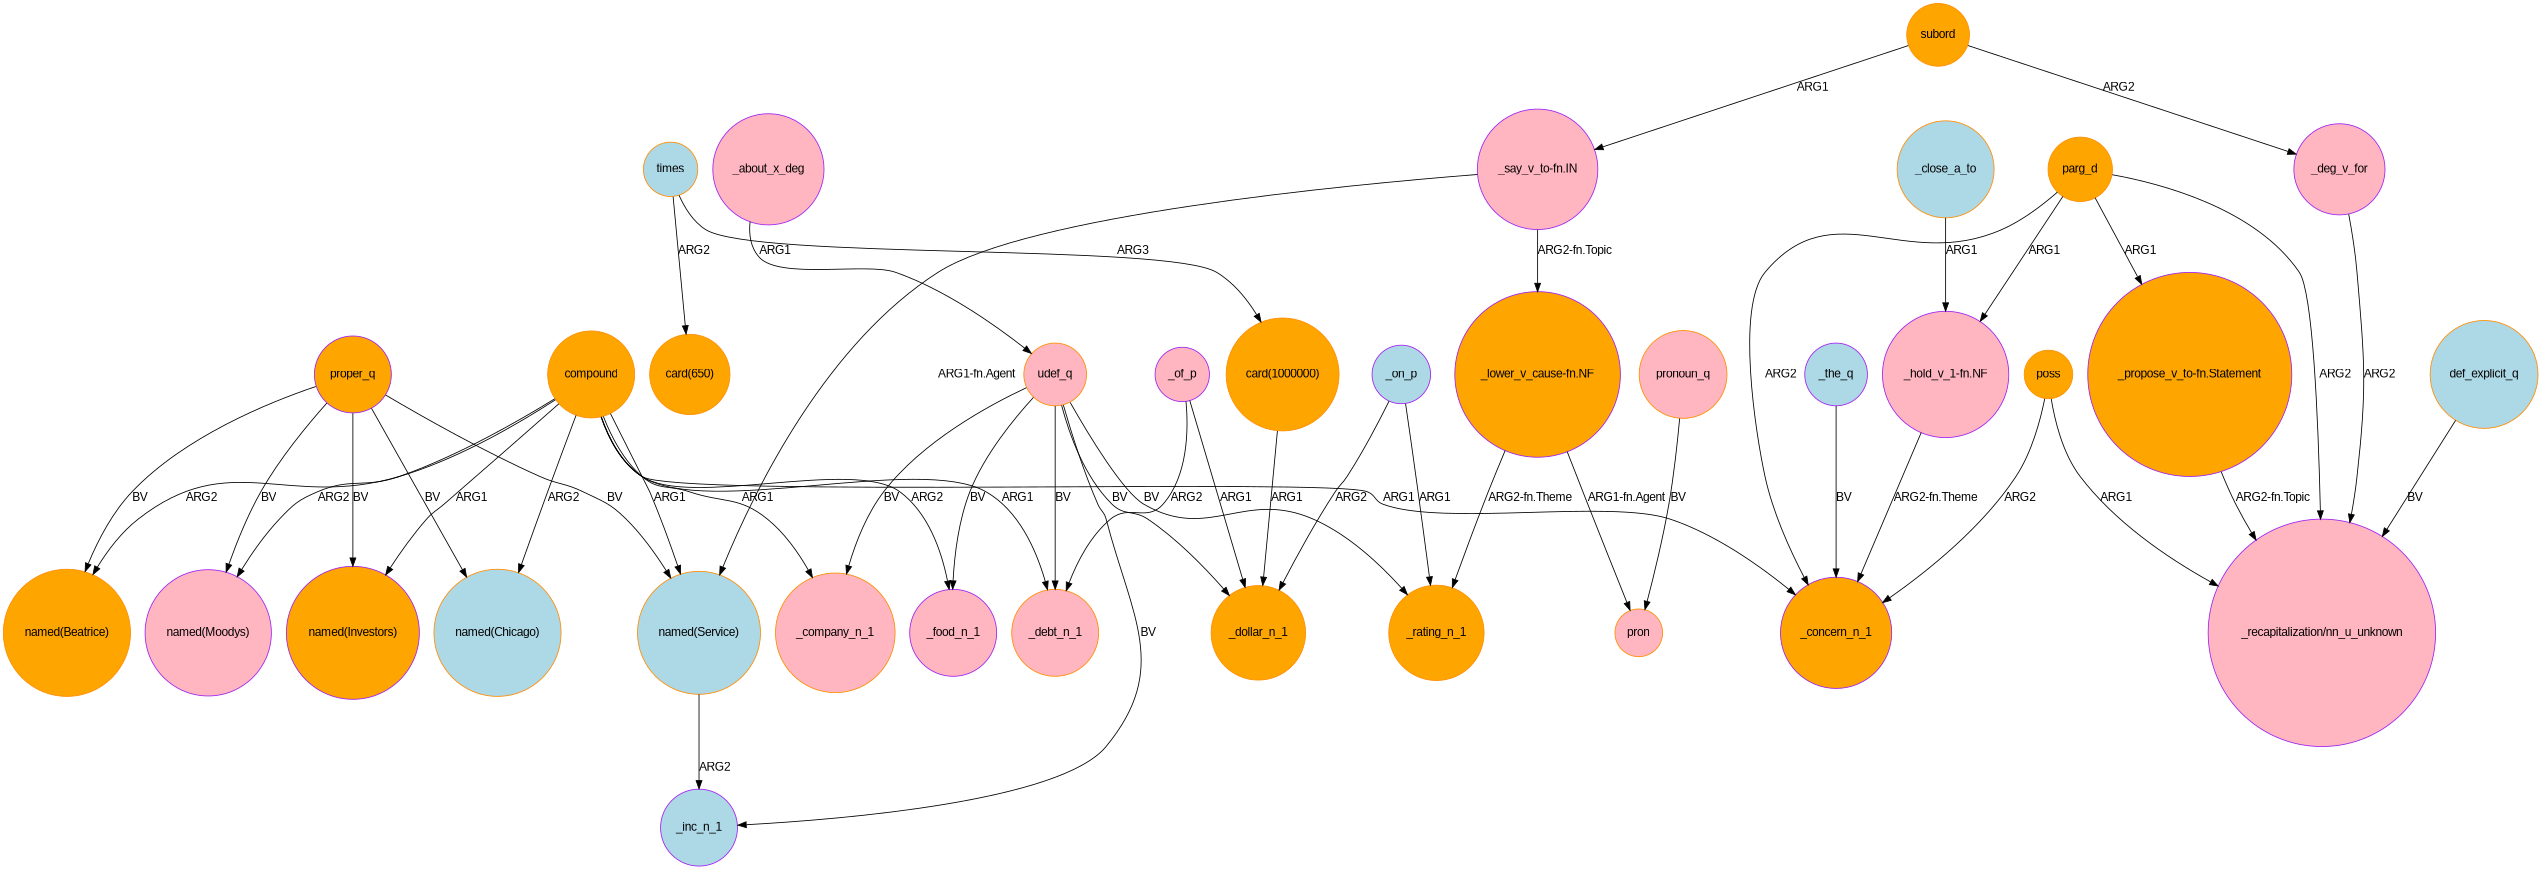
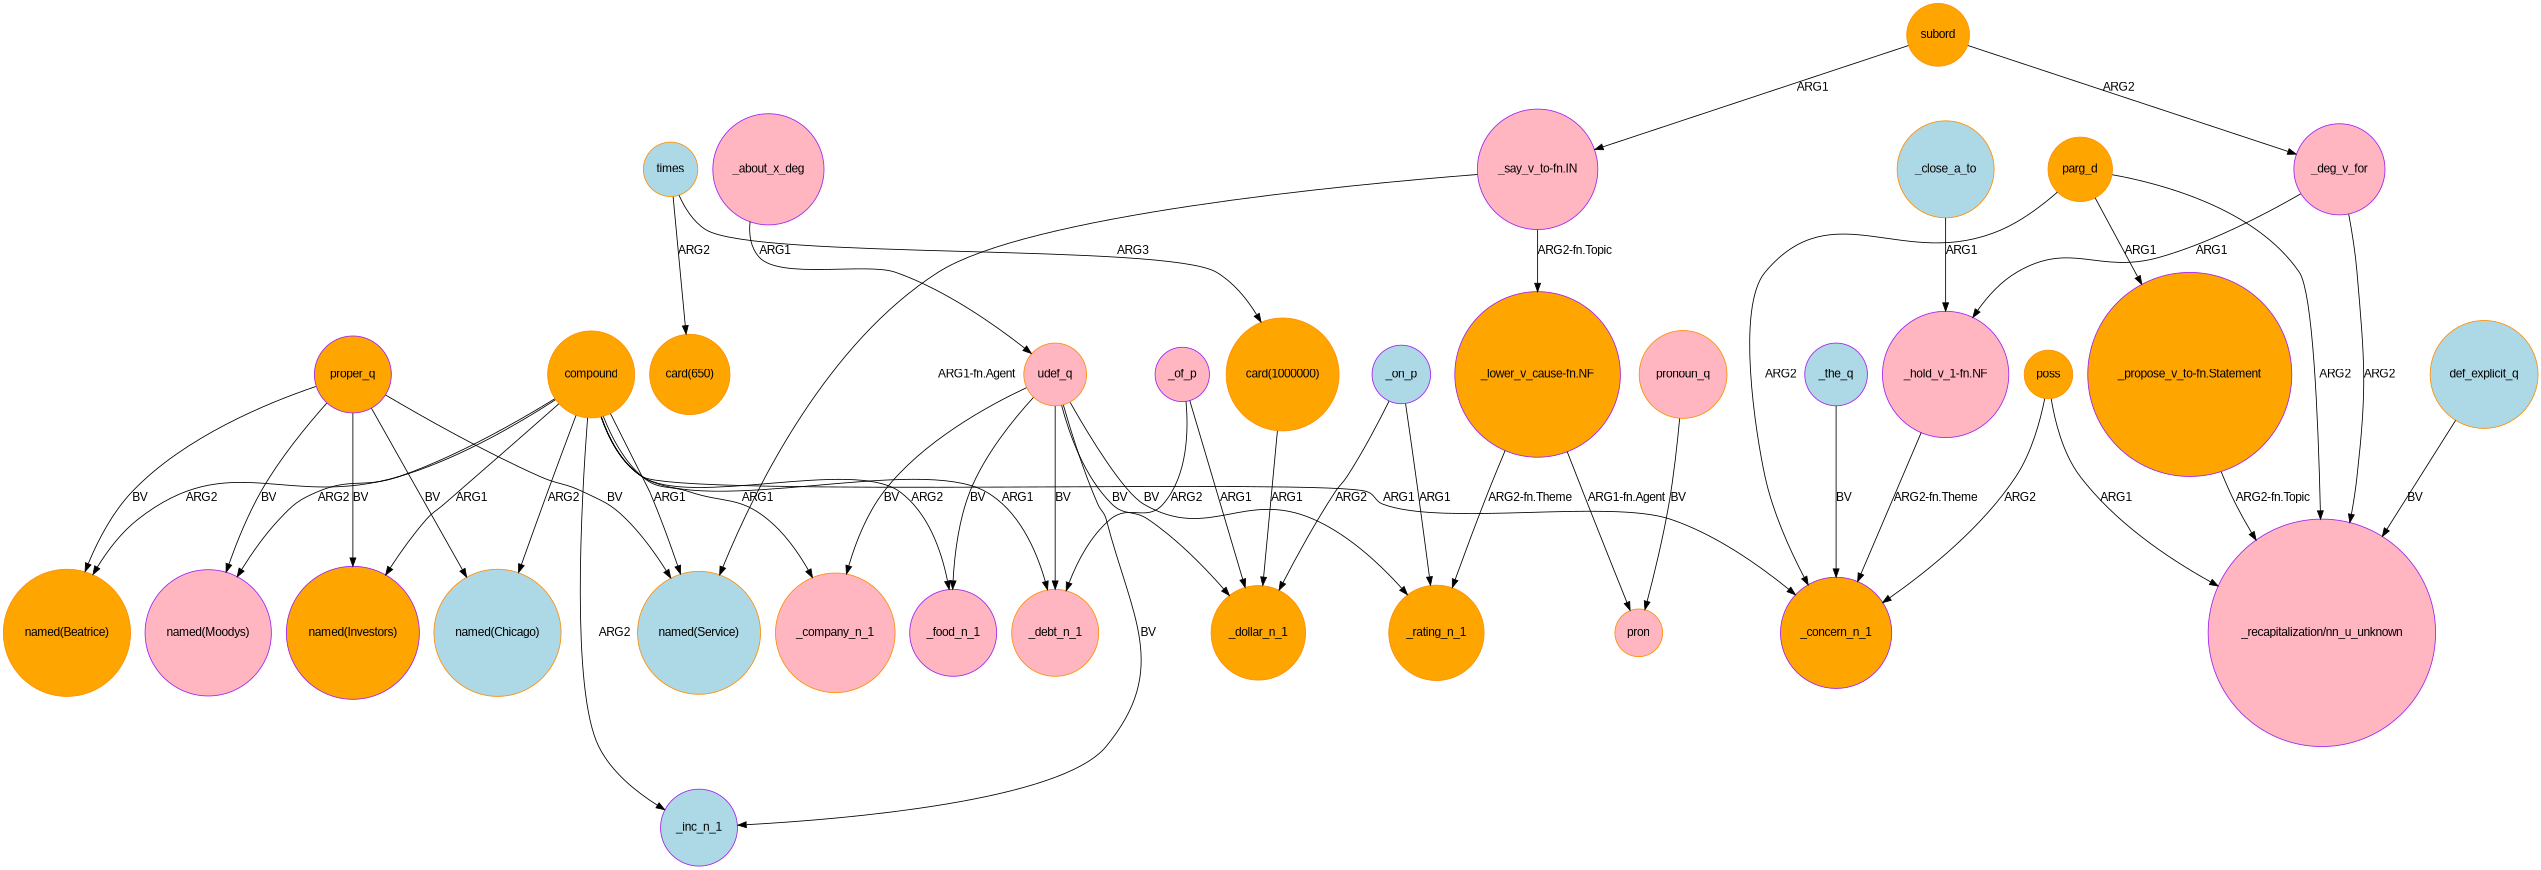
(2024, 255) -> (2137, 262)
(699, 737) -> (581, 625)
